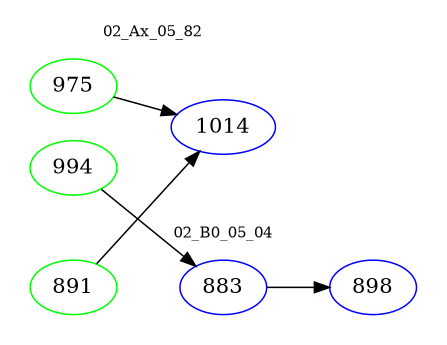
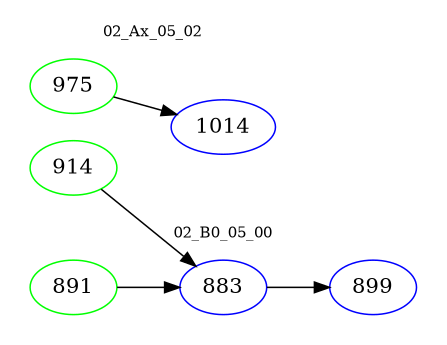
(153, 33) -> (153, 33)
(74, 168) -> (74, 168)
(129, 228) -> (141, 287)
(223, 234) -> (223, 234)
(373, 287) -> (373, 287)
